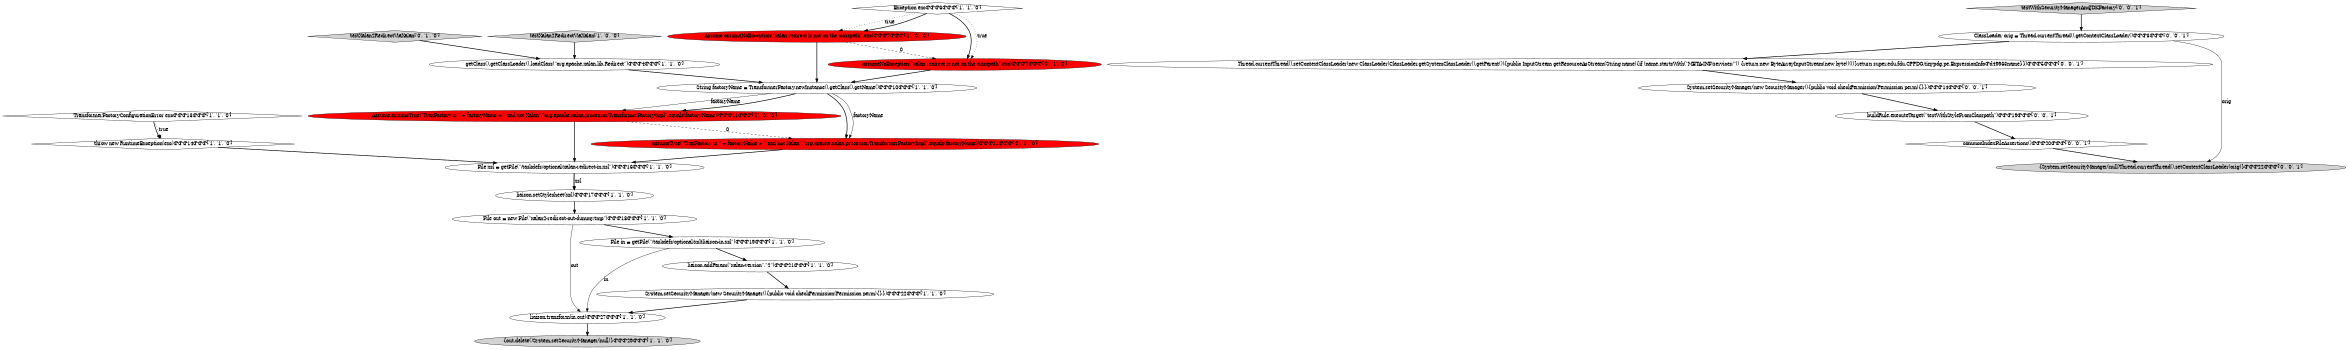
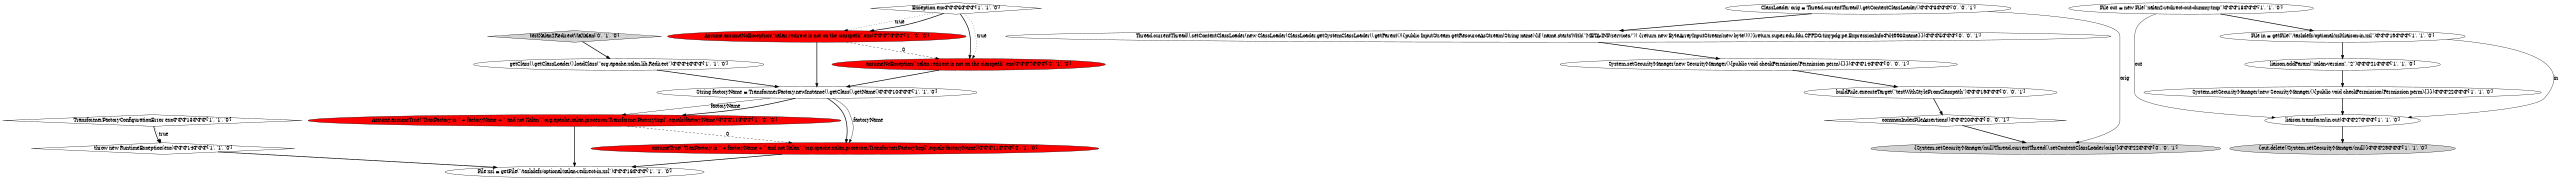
(2081, 8) -> none
(575, 36) -> none
(575, 196) -> none
